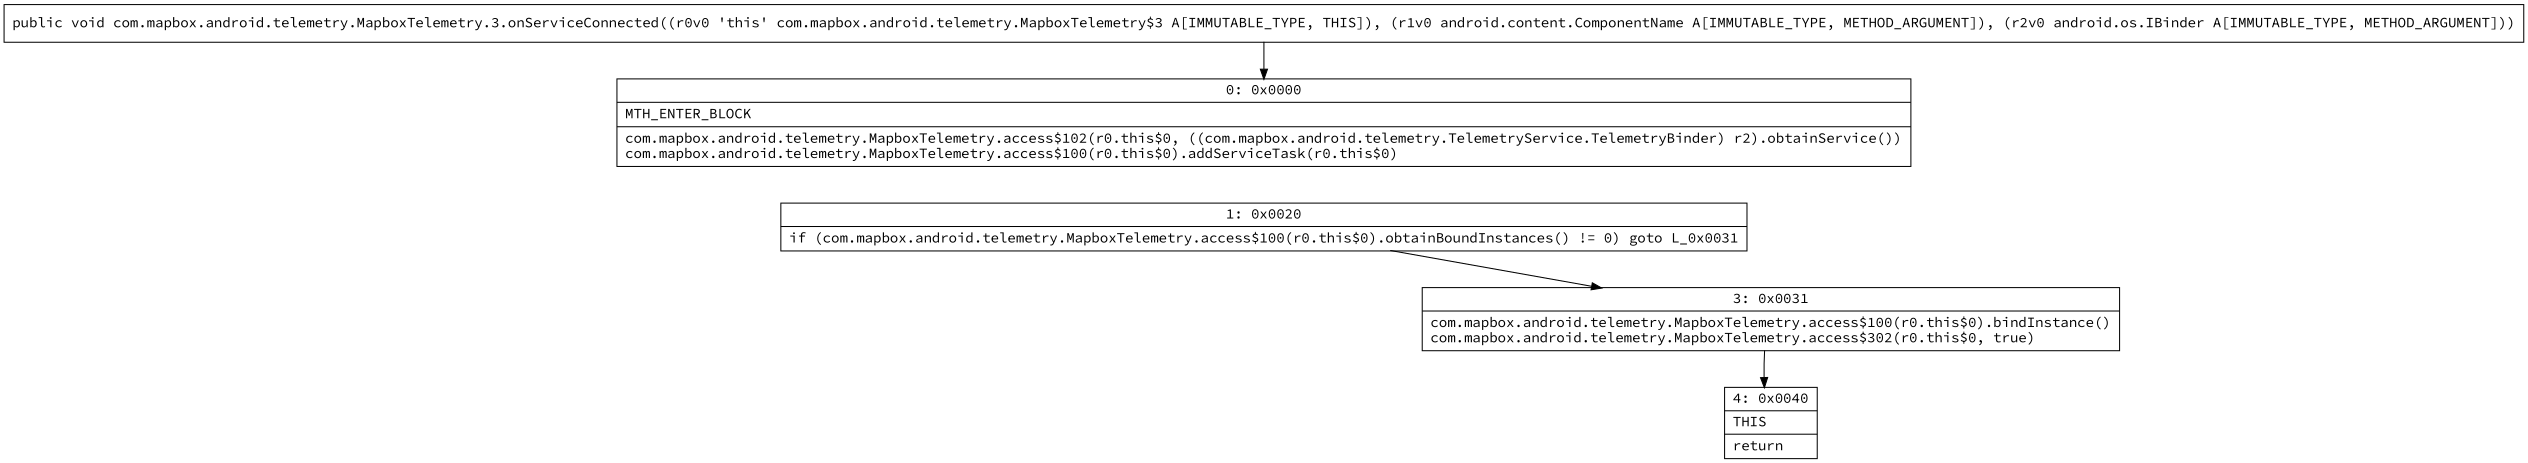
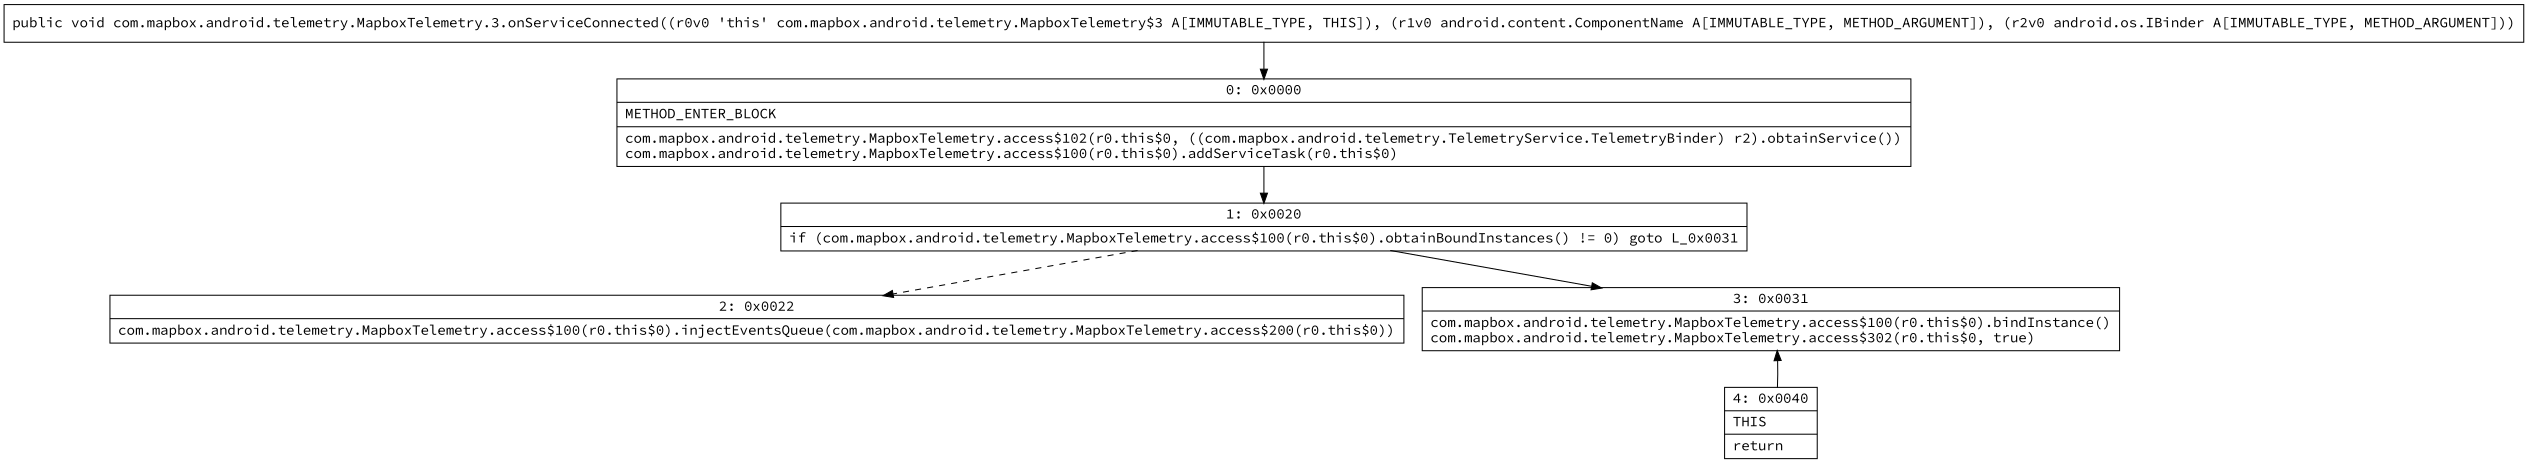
(688, 114) -> (701, 114)
none -> (1264, 180)
none -> (757, 319)
(1764, 364) -> (1778, 374)
